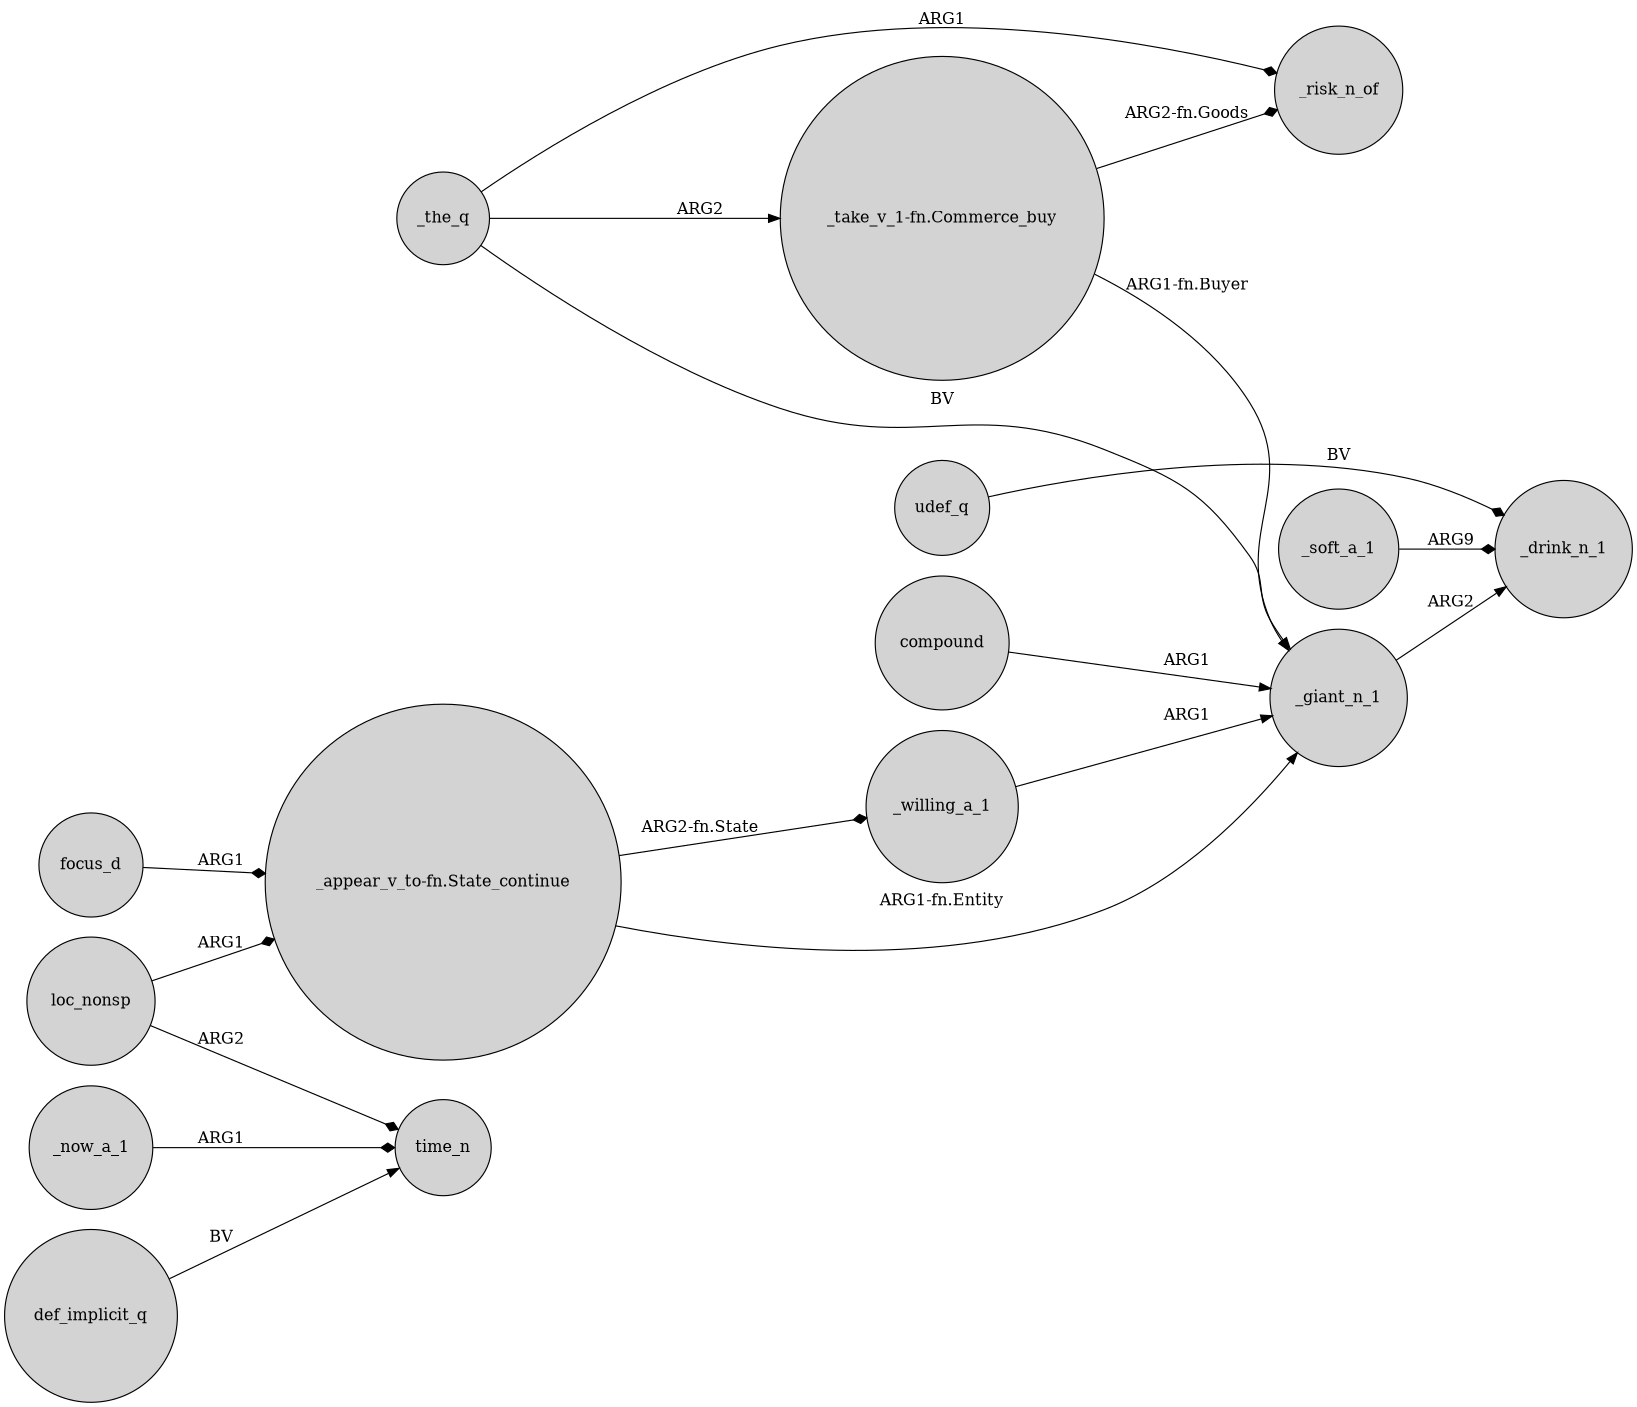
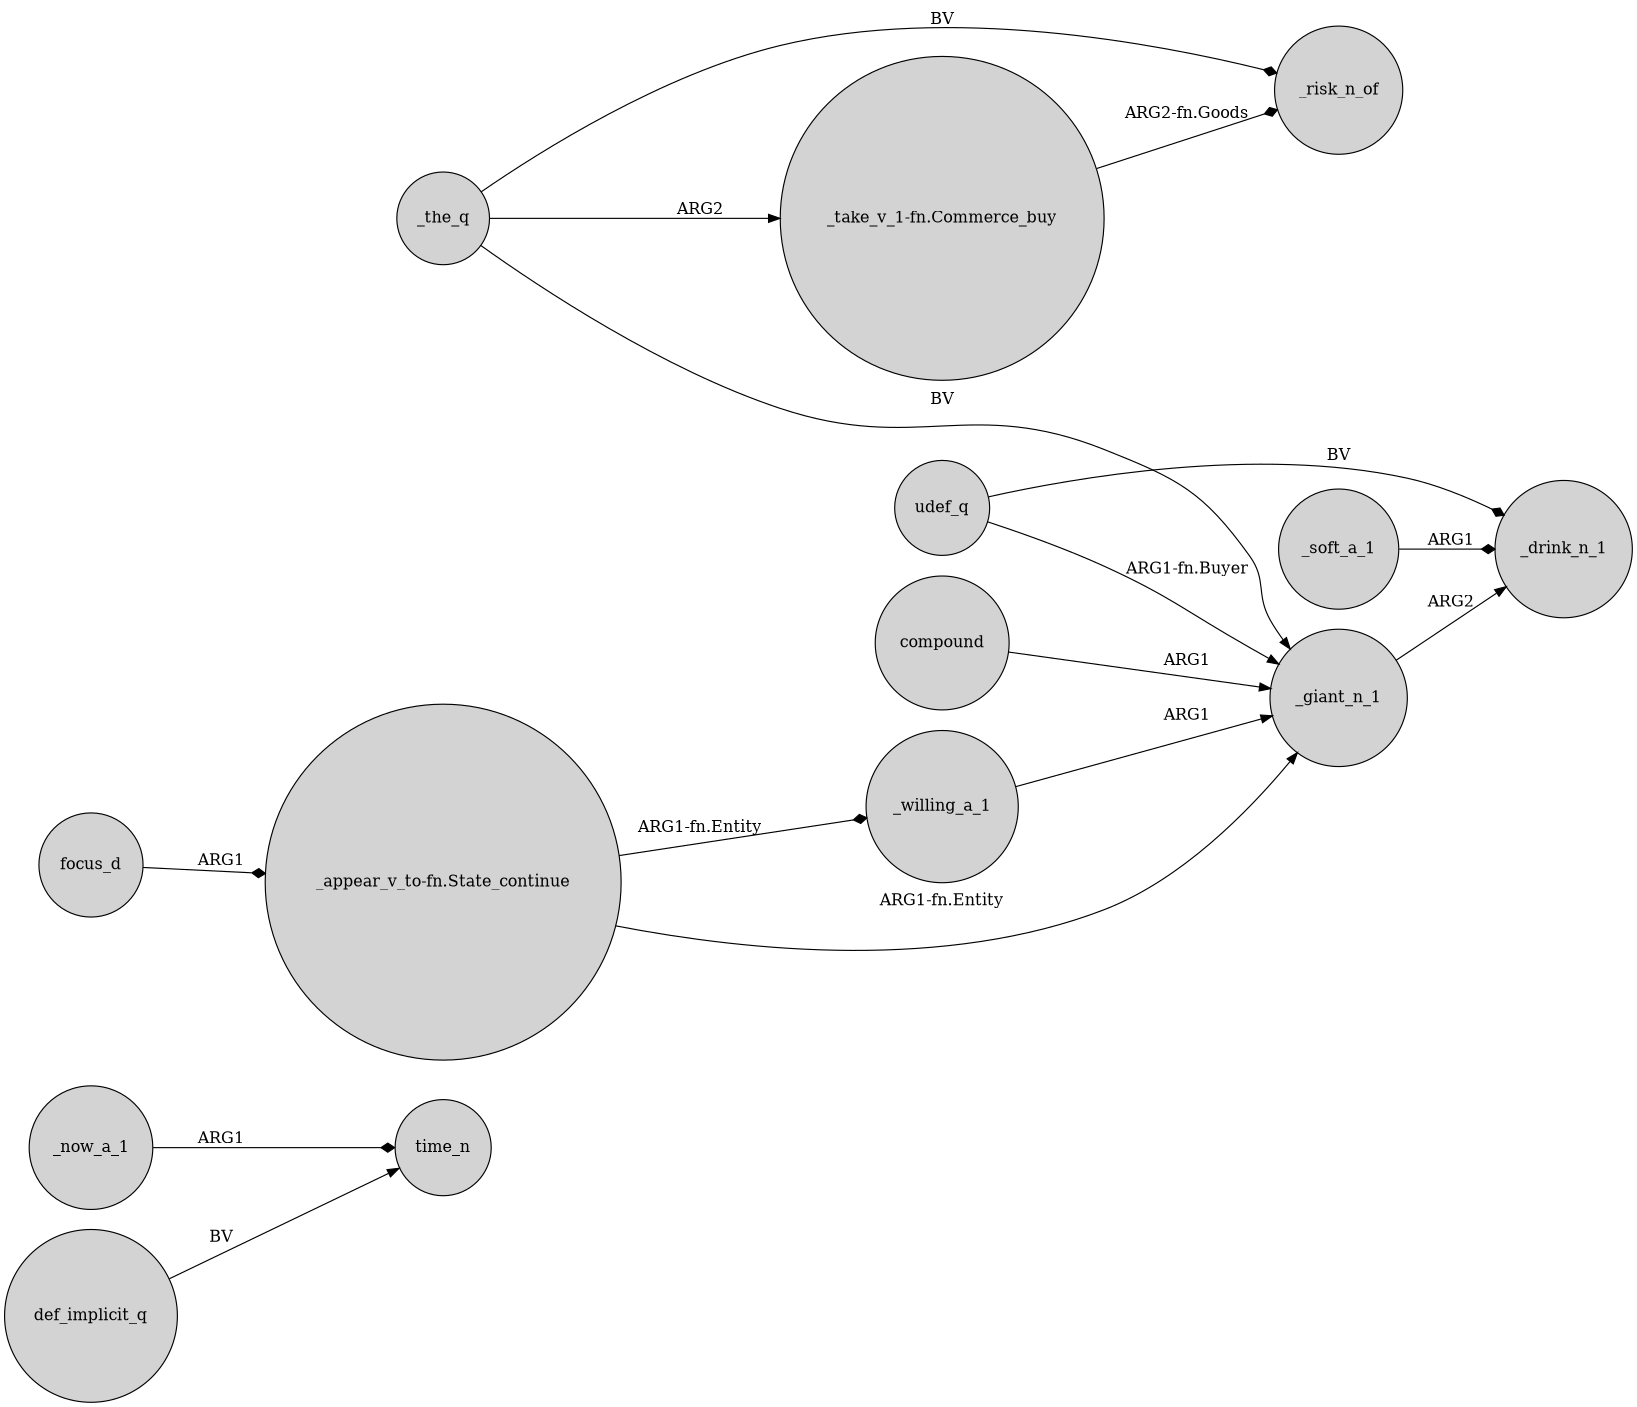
(942, 20) -> (942, 20)
(1259, 422) -> (1133, 580)
(1451, 541) -> (1451, 541)
(700, 828) -> (700, 828)
(91, 1001) -> none
